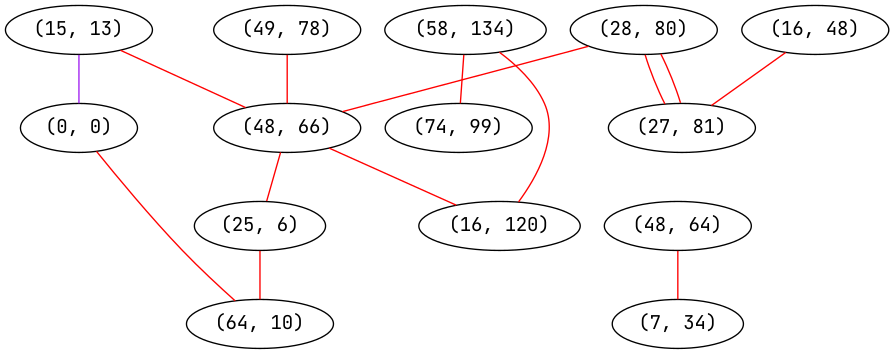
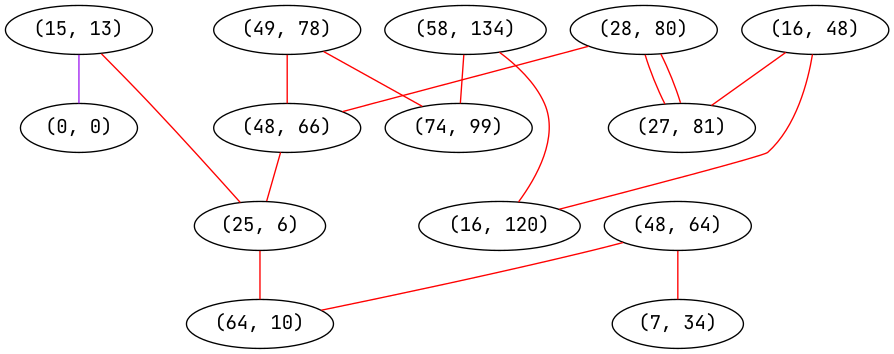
(183, 79) -> (172, 127)
none -> (373, 79)
(393, 177) -> (717, 168)
(163, 229) -> (473, 278)
